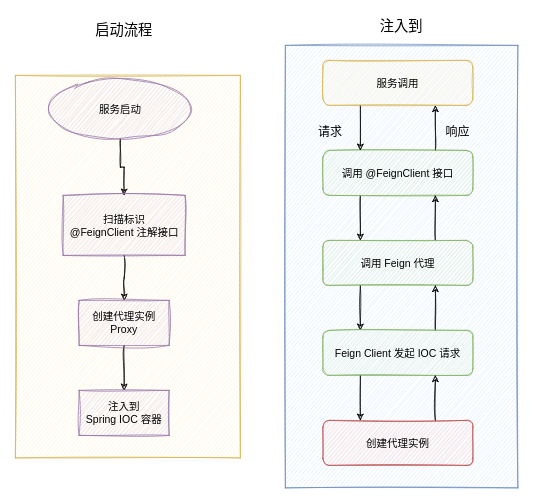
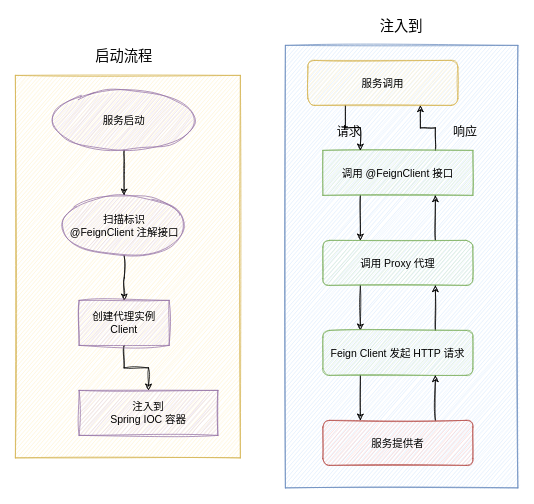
(124, 30) -> (124, 57)
(398, 83) -> (383, 83)
(120, 109) -> (124, 120)
(330, 132) -> (349, 132)
(458, 132) -> (465, 132)
(398, 173) -> (398, 173)
(124, 225) -> (124, 225)
(398, 263) -> (398, 263)
(124, 323) -> (124, 323)
(398, 353) -> (398, 353)
(124, 413) -> (149, 413)
(398, 443) -> (398, 443)
